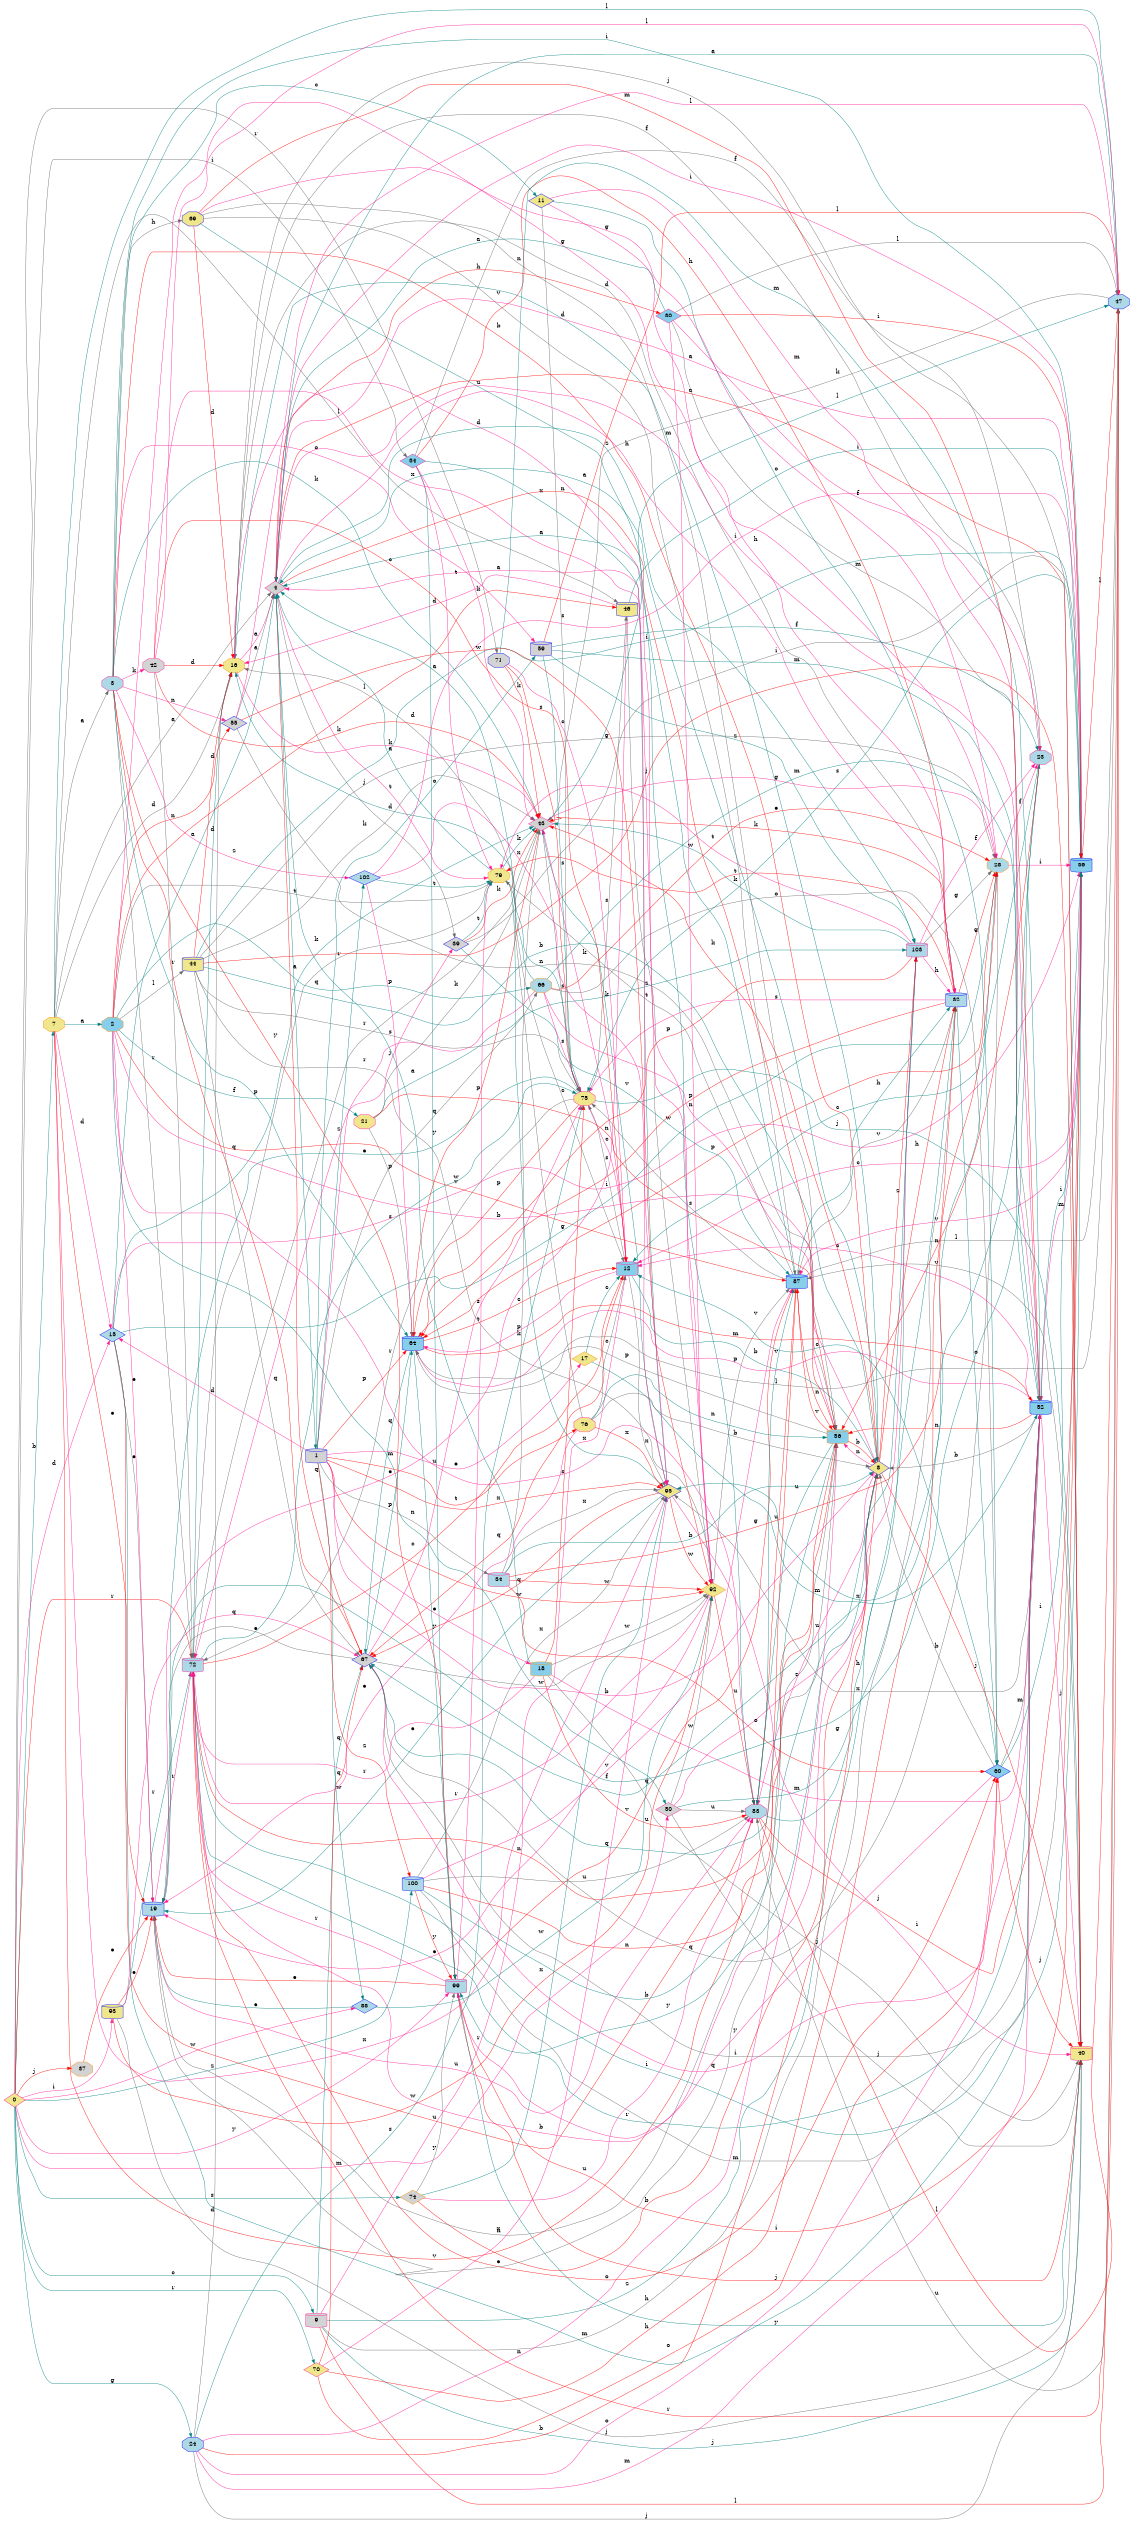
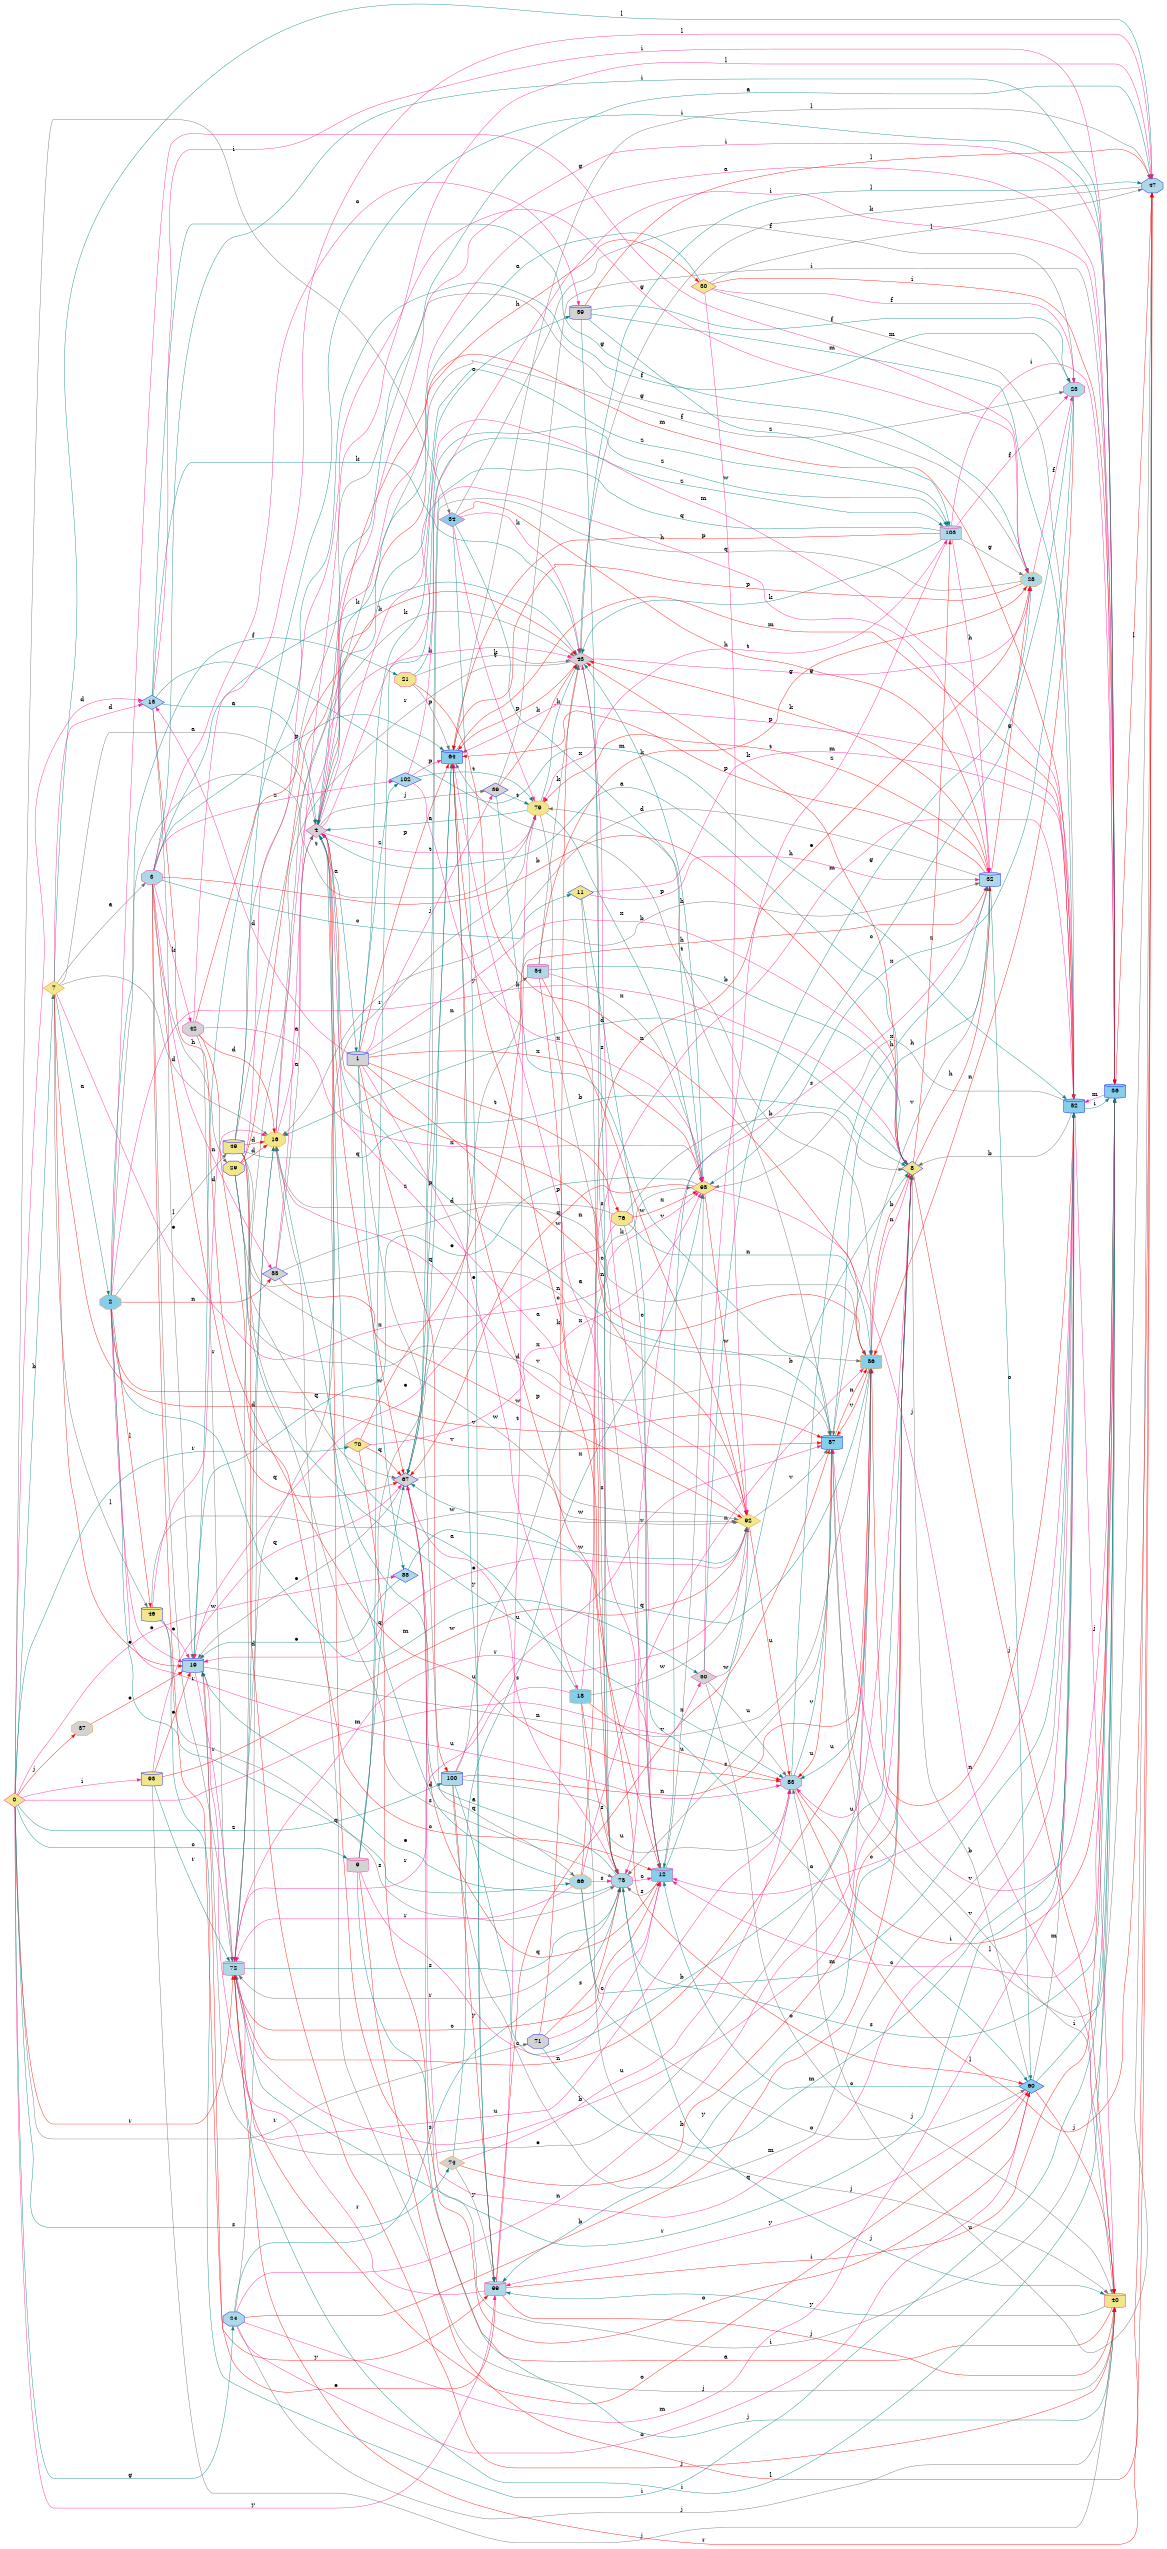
(193, 219) -> (234, 1168)
(668, 316) -> (704, 286)
(1038, 865) -> (1106, 608)
(611, 869) -> (323, 1810)
(193, 964) -> (234, 1147)
(54, 1024) -> (54, 988)
(585, 1099) -> (622, 1881)
(585, 1359) -> none
(668, 1491) -> (704, 1188)
(478, 2038) -> (518, 2044)
